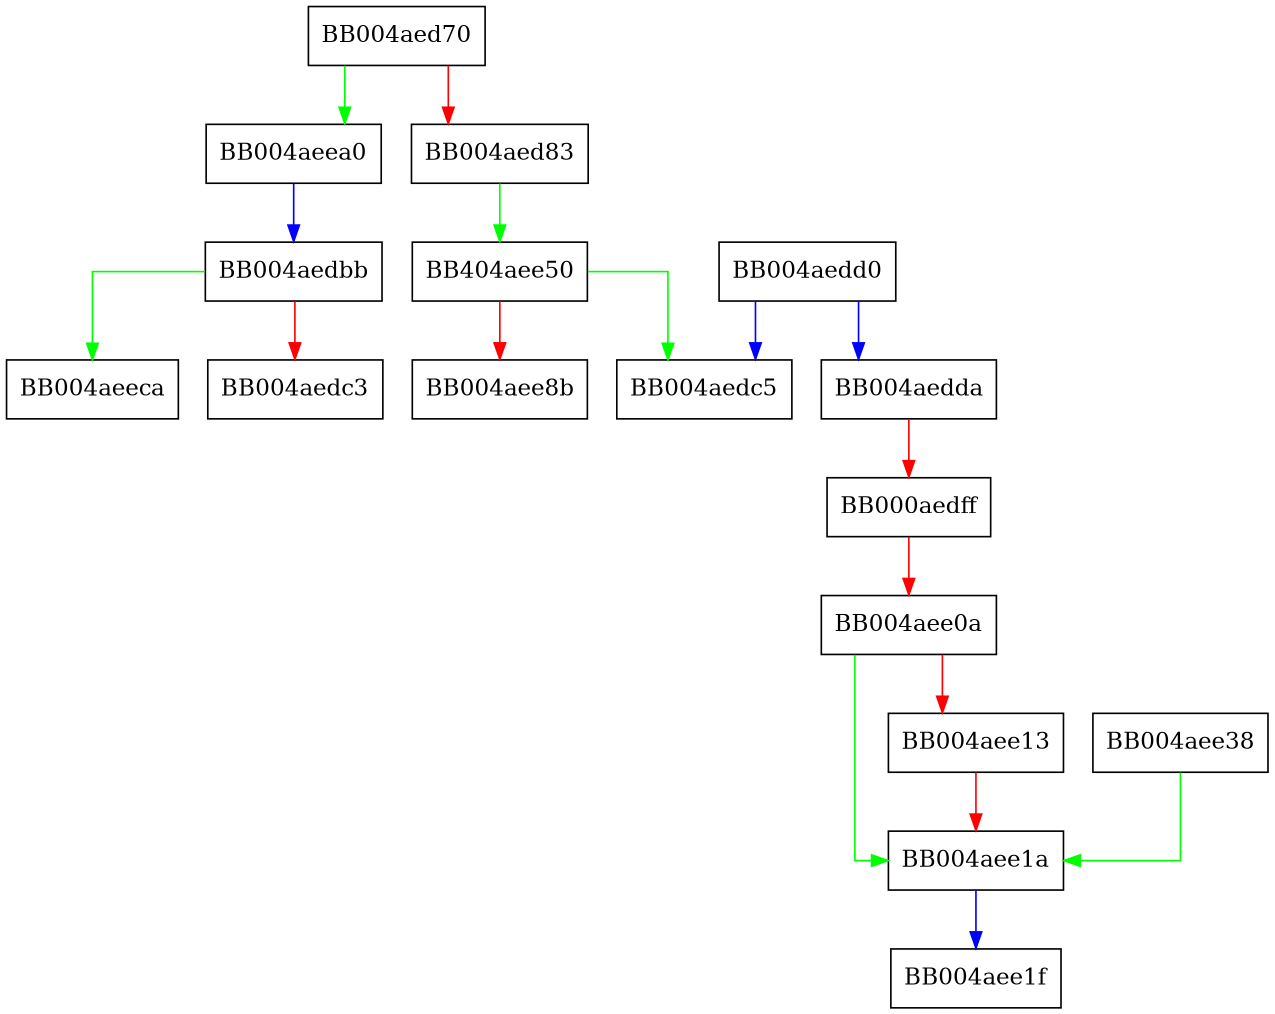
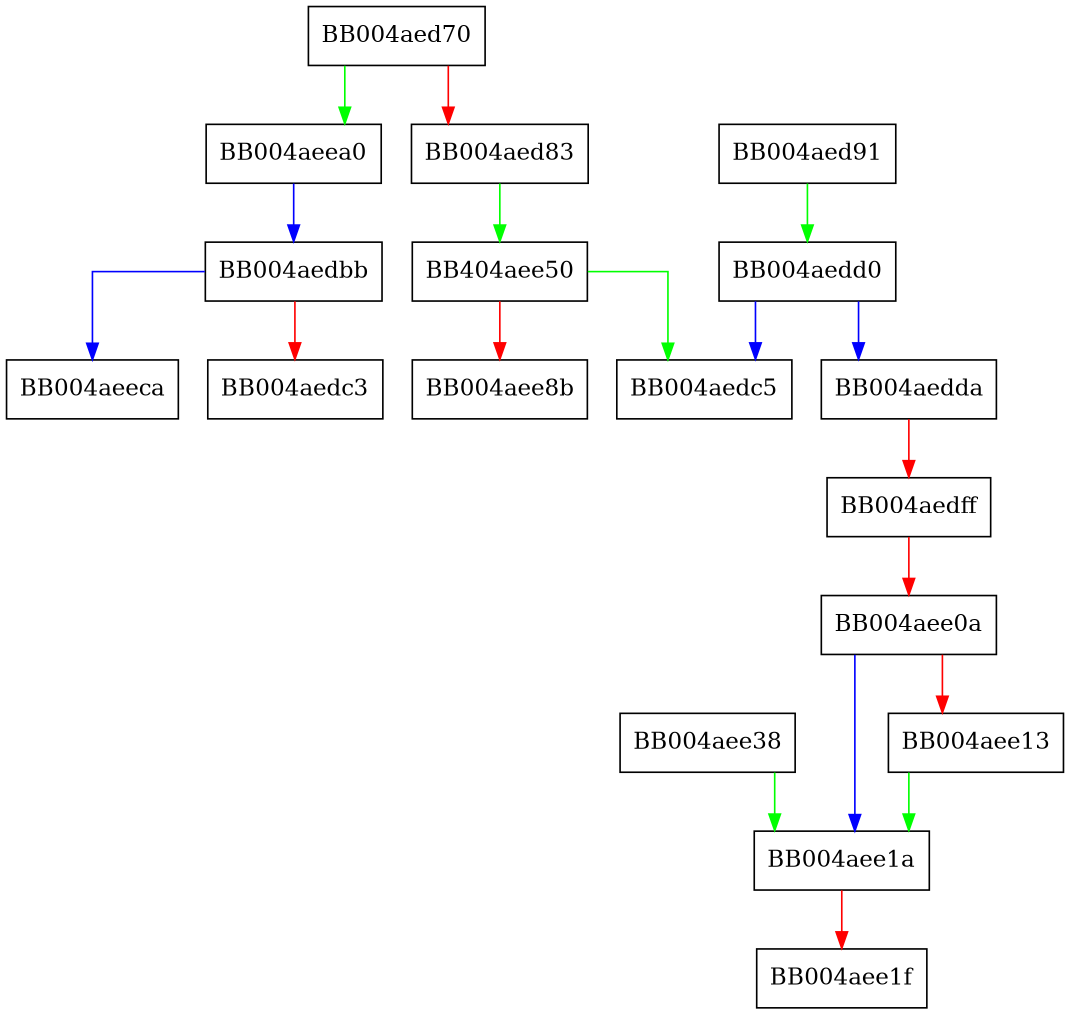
none -> (807, 154)
(113, 272) -> (113, 272)
(909, 507) -> (909, 507)
(855, 766) -> (855, 735)
(976, 793) -> (909, 793)
(976, 911) -> (842, 911)
